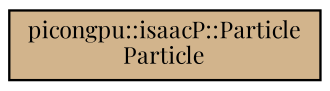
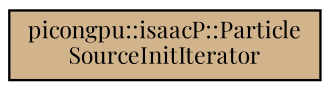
(165, 45) -> (165, 45)
